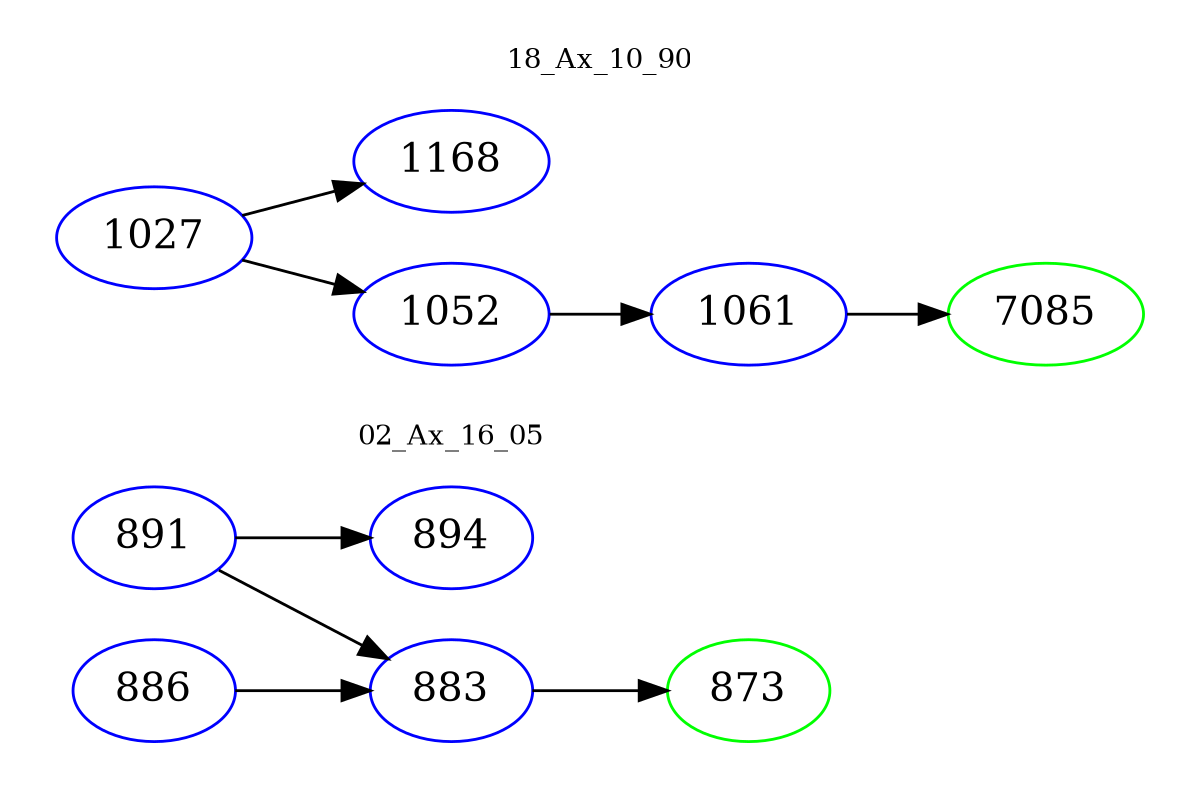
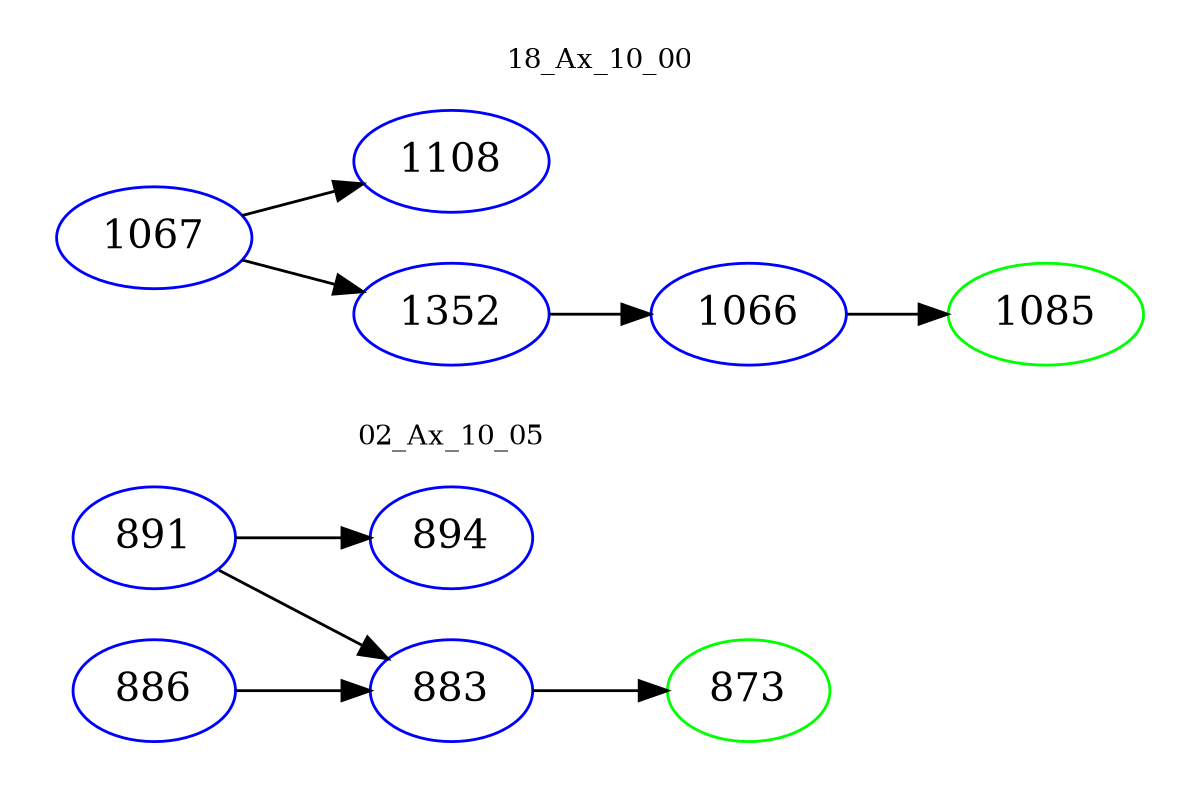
(600, 61) -> (600, 61)
(451, 161) -> (451, 161)
(154, 238) -> (154, 238)
(451, 314) -> (451, 314)
(749, 314) -> (749, 314)
(1046, 314) -> (1046, 314)
(451, 437) -> (451, 437)
